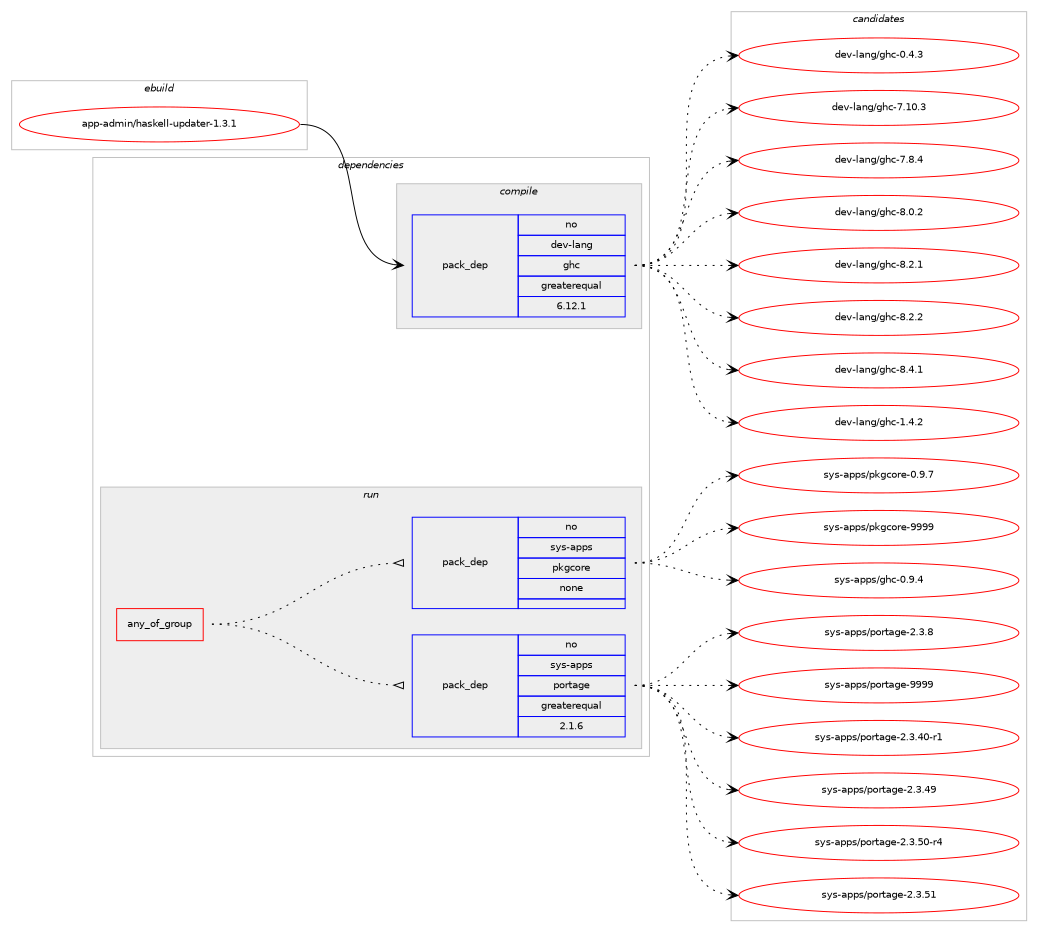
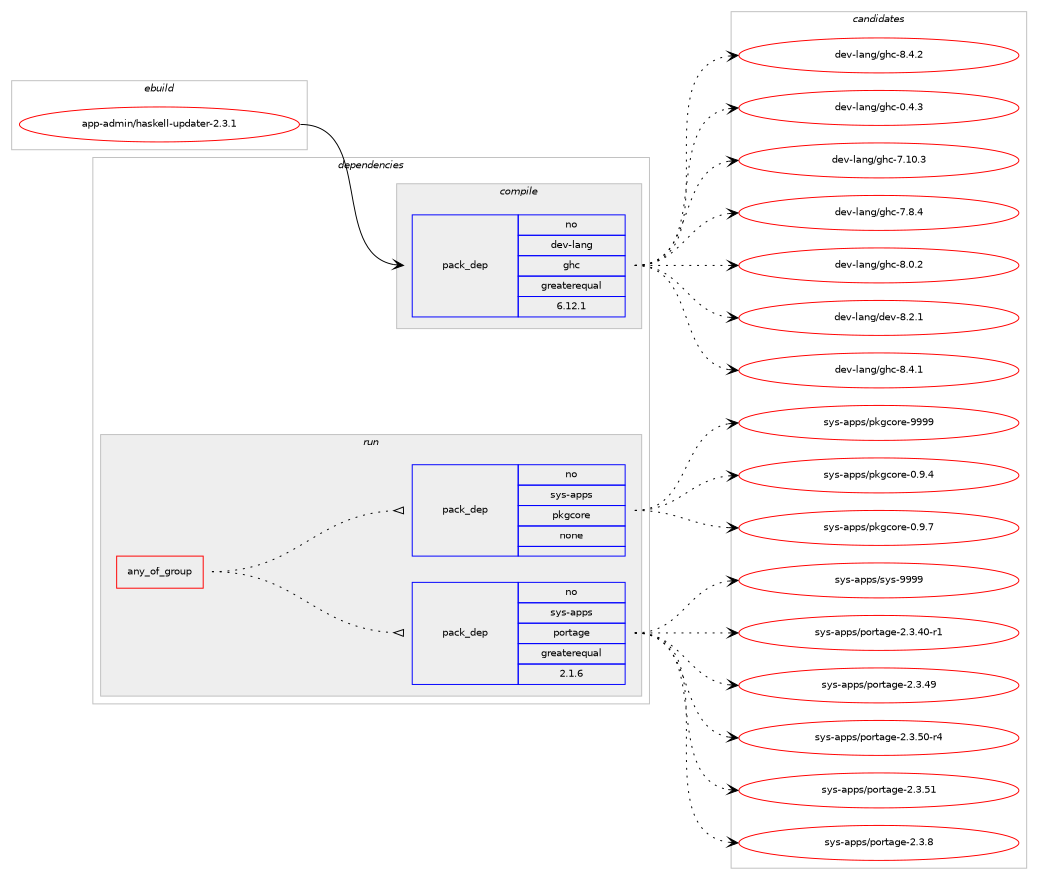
(159, 124) -> (159, 124)
(879, 265) -> (879, 318)
(879, 318) -> none
(879, 423) -> (879, 55)
(879, 580) -> (879, 475)
(879, 685) -> (879, 580)
